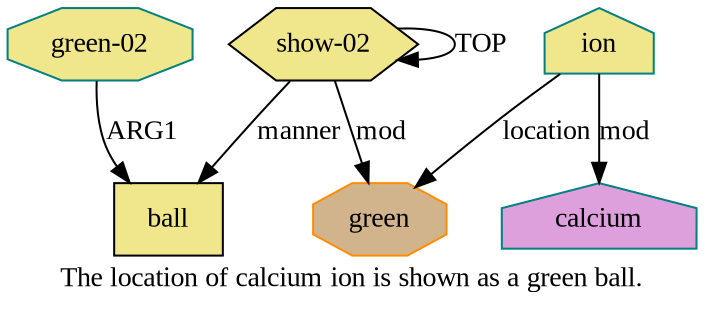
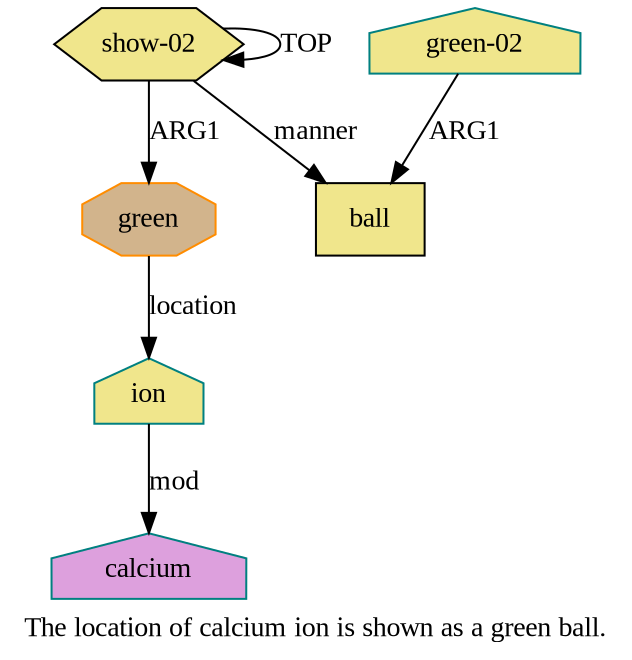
(100, 44) -> (475, 44)
(495, 123) -> (149, 297)
(381, 132) -> (185, 132)
